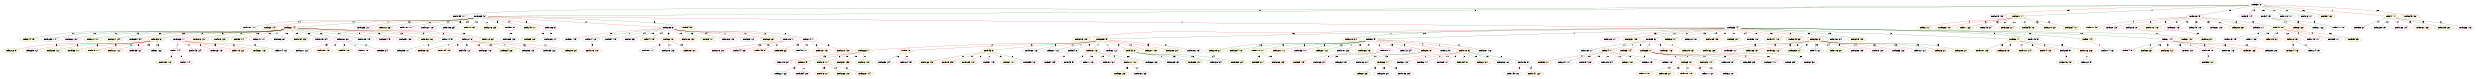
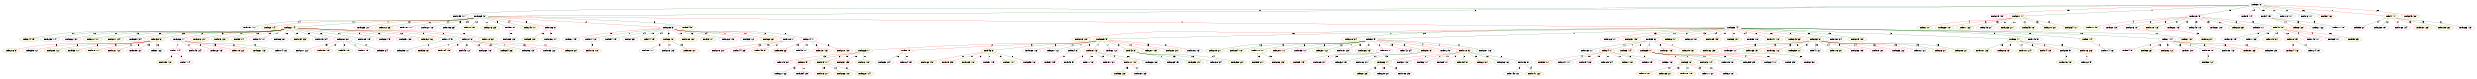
(2157, 45) -> (2157, 45)
